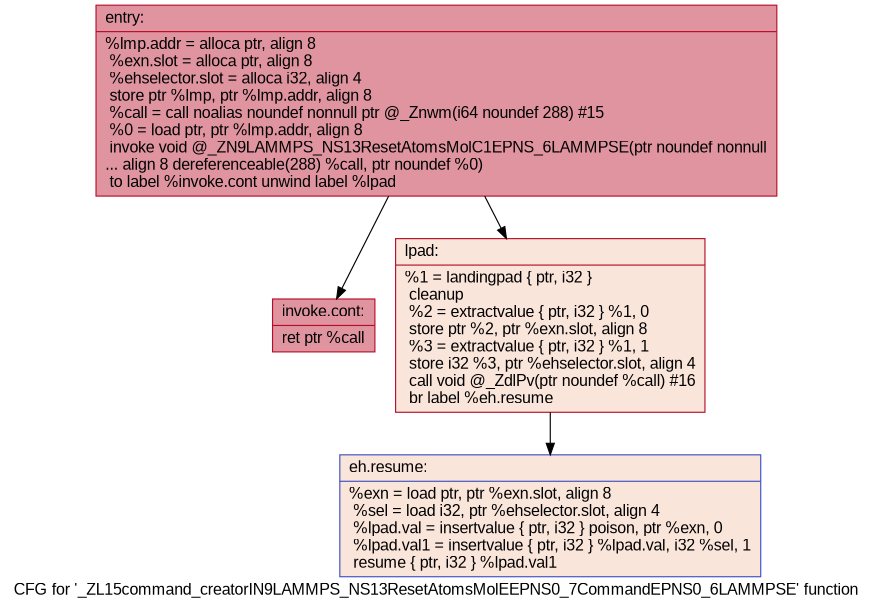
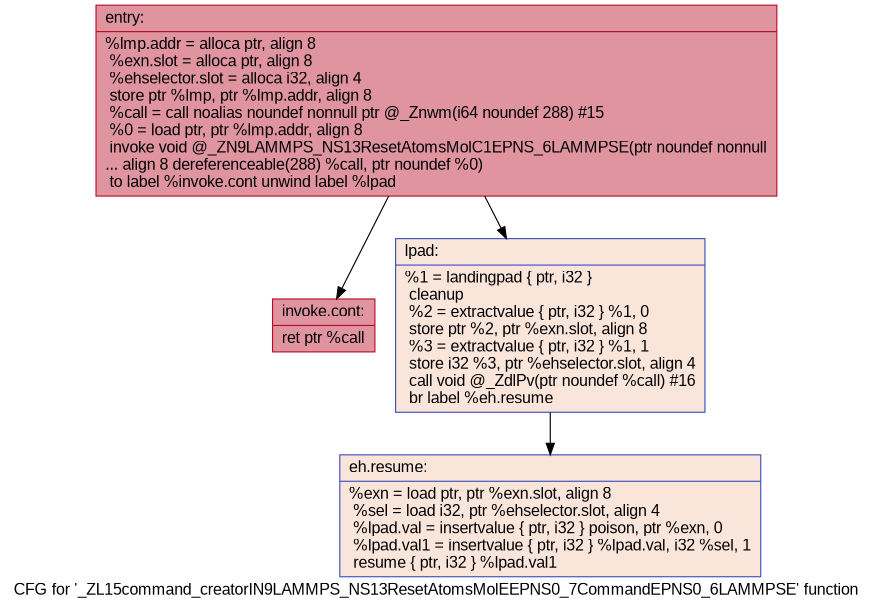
(550, 325) -> (550, 325)
